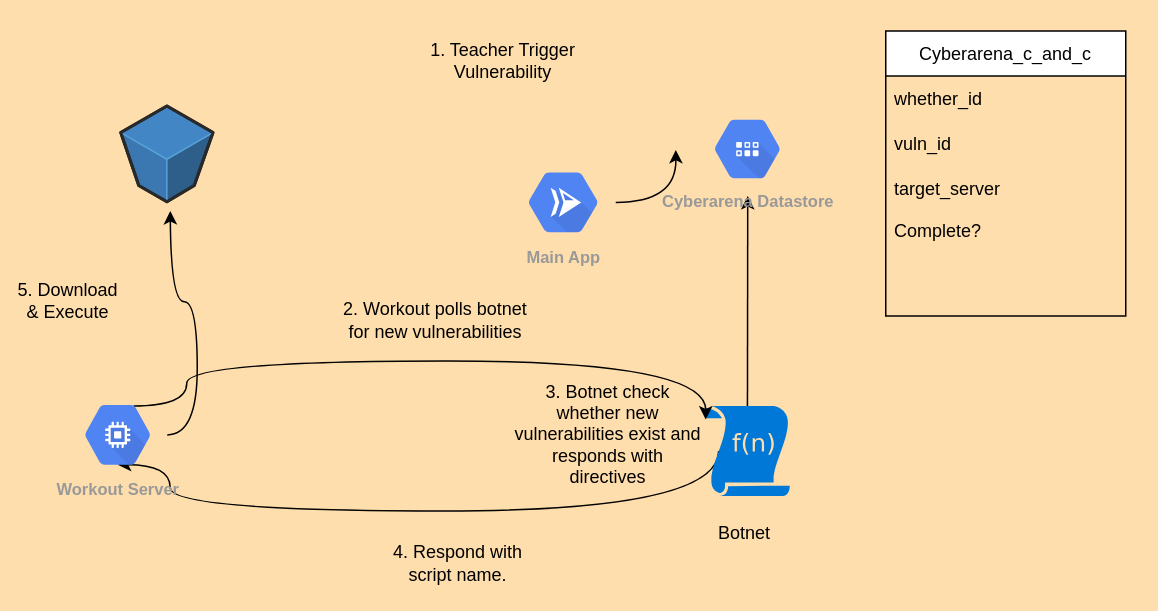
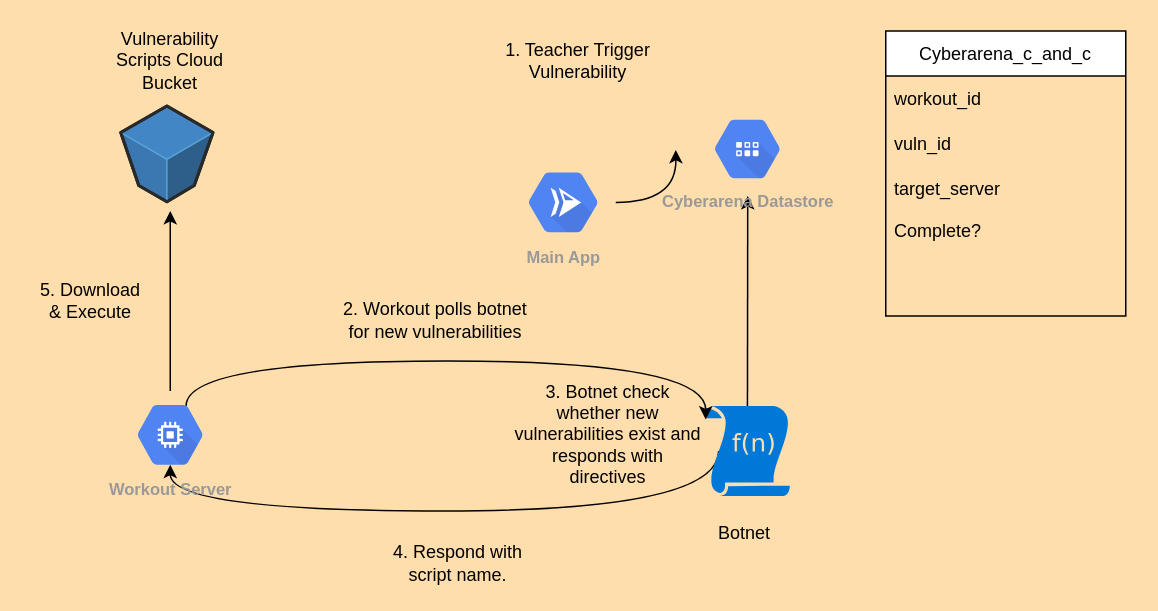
none -> (170, 61)
(503, 61) -> (578, 61)
(942, 99) -> (942, 99)
(68, 301) -> (91, 301)
(118, 435) -> (170, 435)
